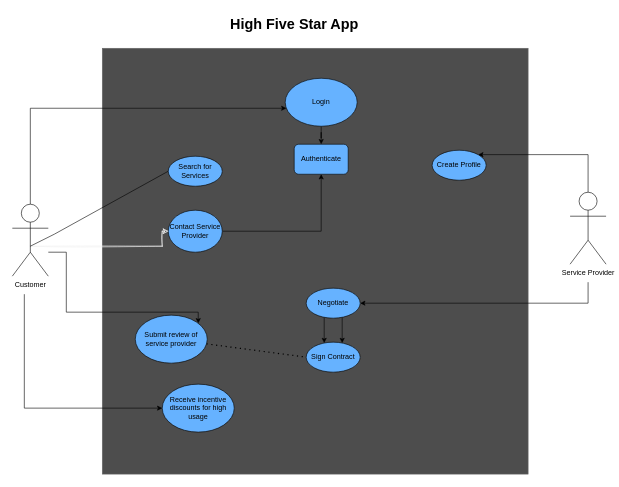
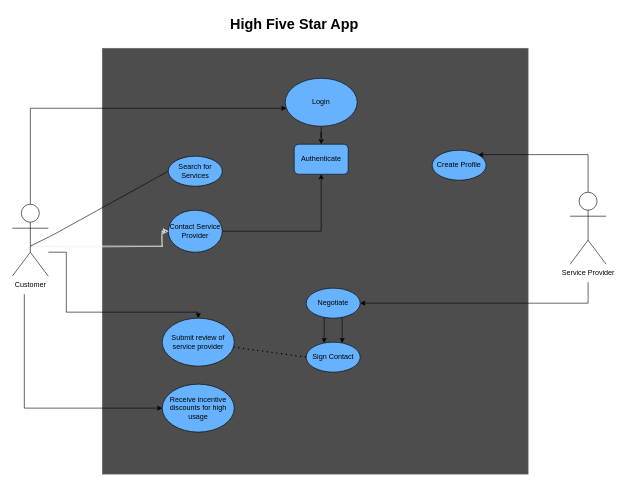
(171, 339) -> (198, 342)
(333, 357) -> (333, 357)
